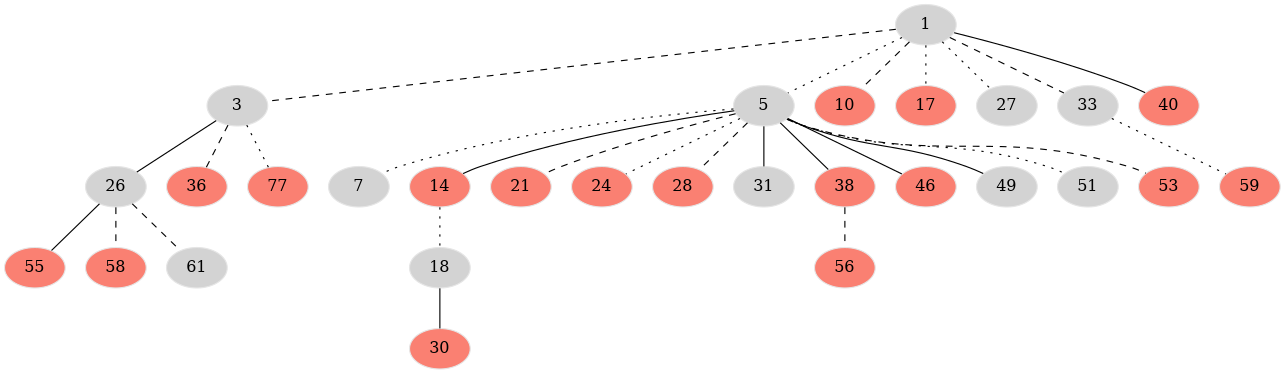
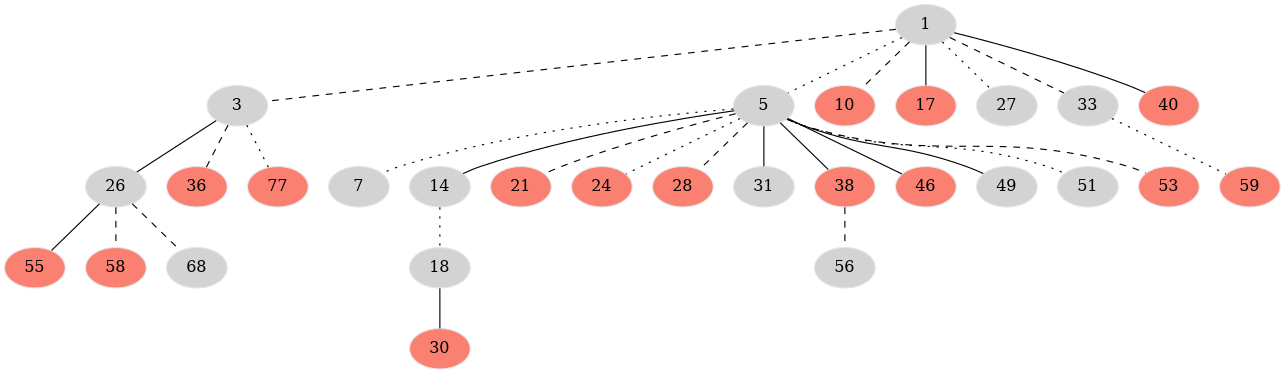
(926, 65) -> (926, 65)
(440, 187) -> (440, 187)
(197, 268) -> (197, 268)
(845, 268) -> (845, 268)
